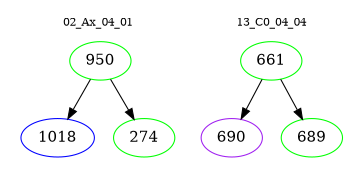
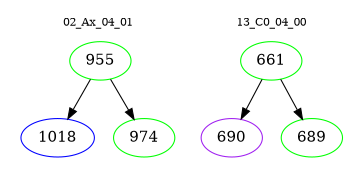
(272, 23) -> (272, 23)
(100, 61) -> (100, 61)
(144, 138) -> (144, 138)
